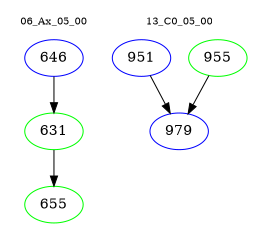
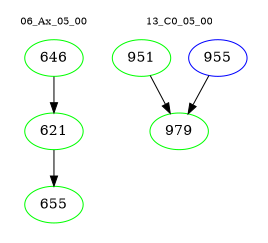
(54, 58) -> (54, 58)
(142, 58) -> (142, 58)
(218, 58) -> (218, 58)
(54, 131) -> (54, 131)
(179, 131) -> (179, 131)
